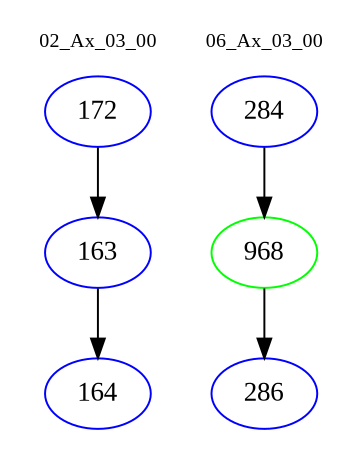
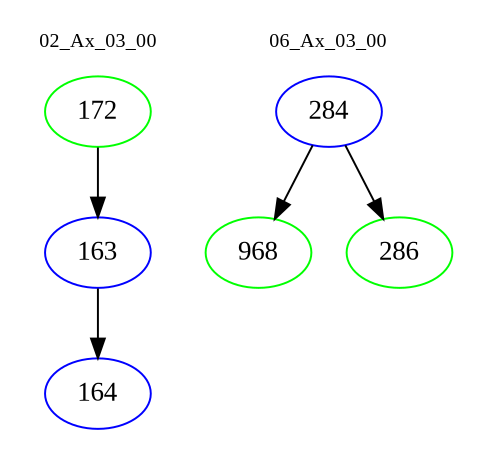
(98, 112) -> (98, 112)
(264, 314) -> (360, 173)
(264, 394) -> (400, 253)
